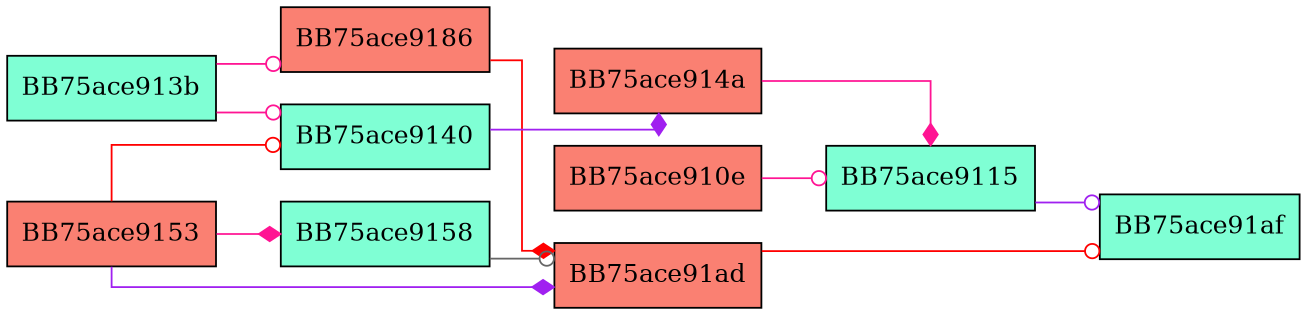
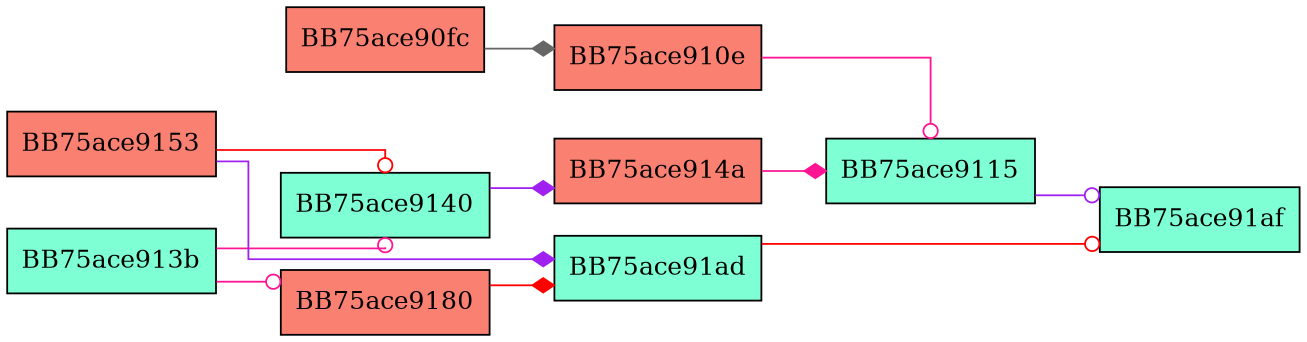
none -> (385, 40)
(385, 40) -> (385, 302)
(385, 234) -> none
(658, 275) -> (658, 268)
